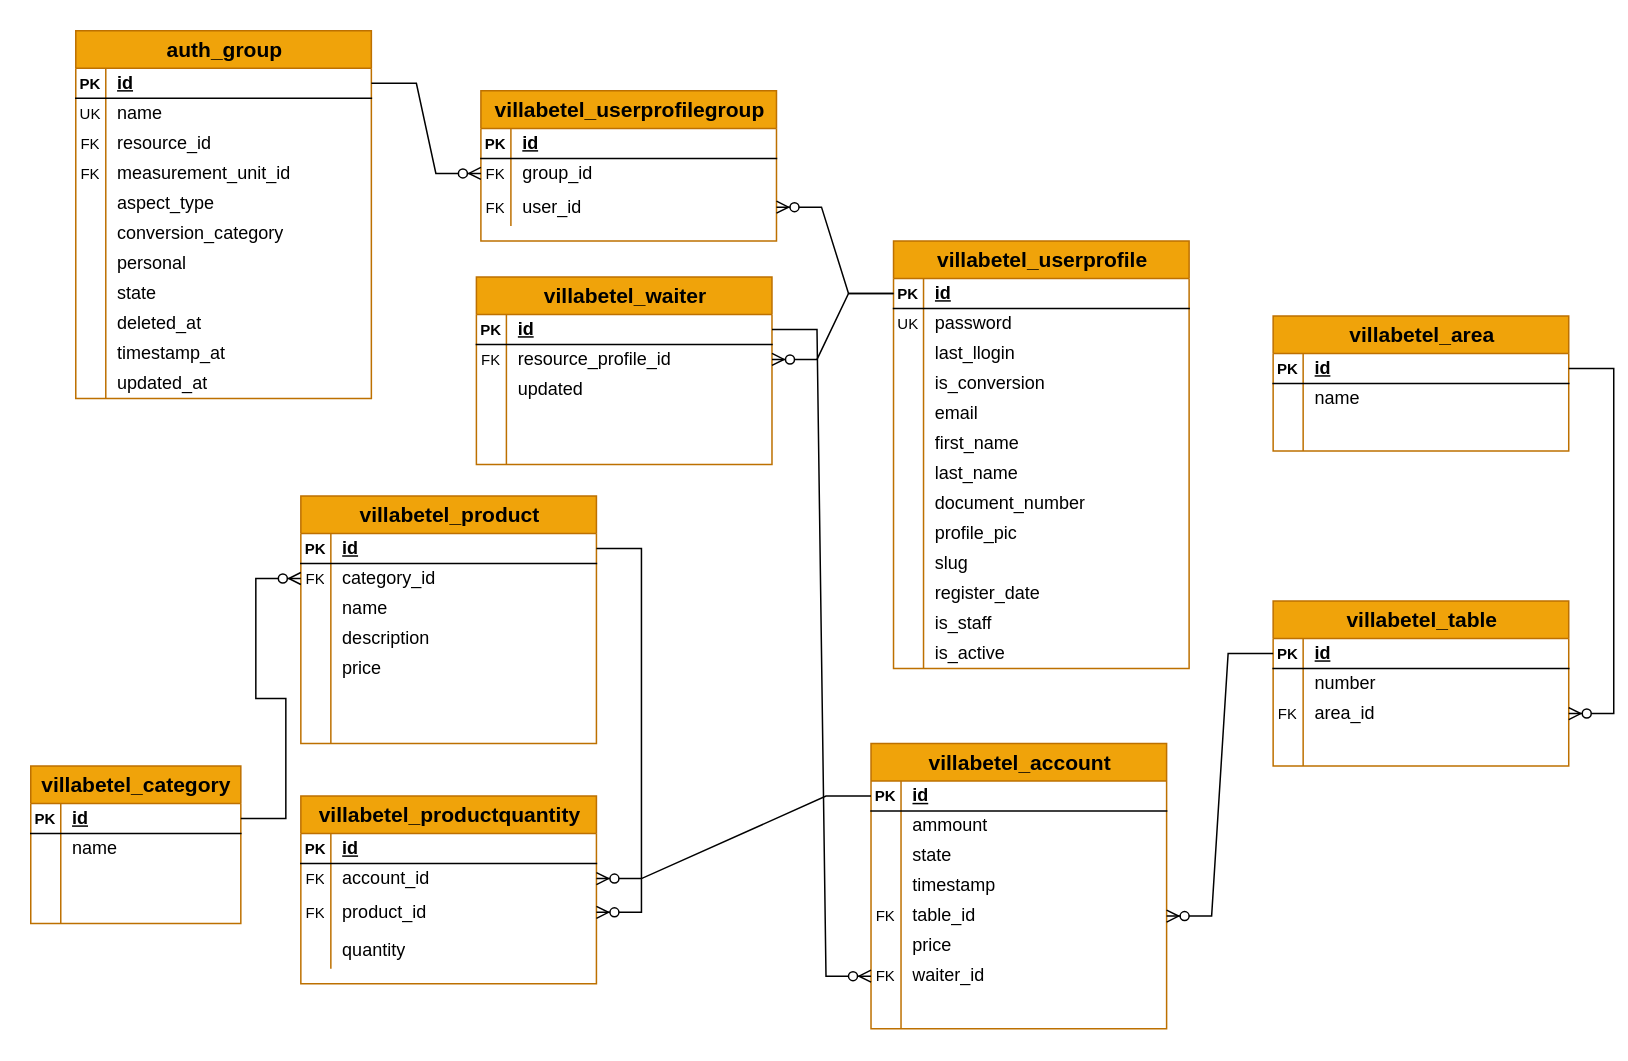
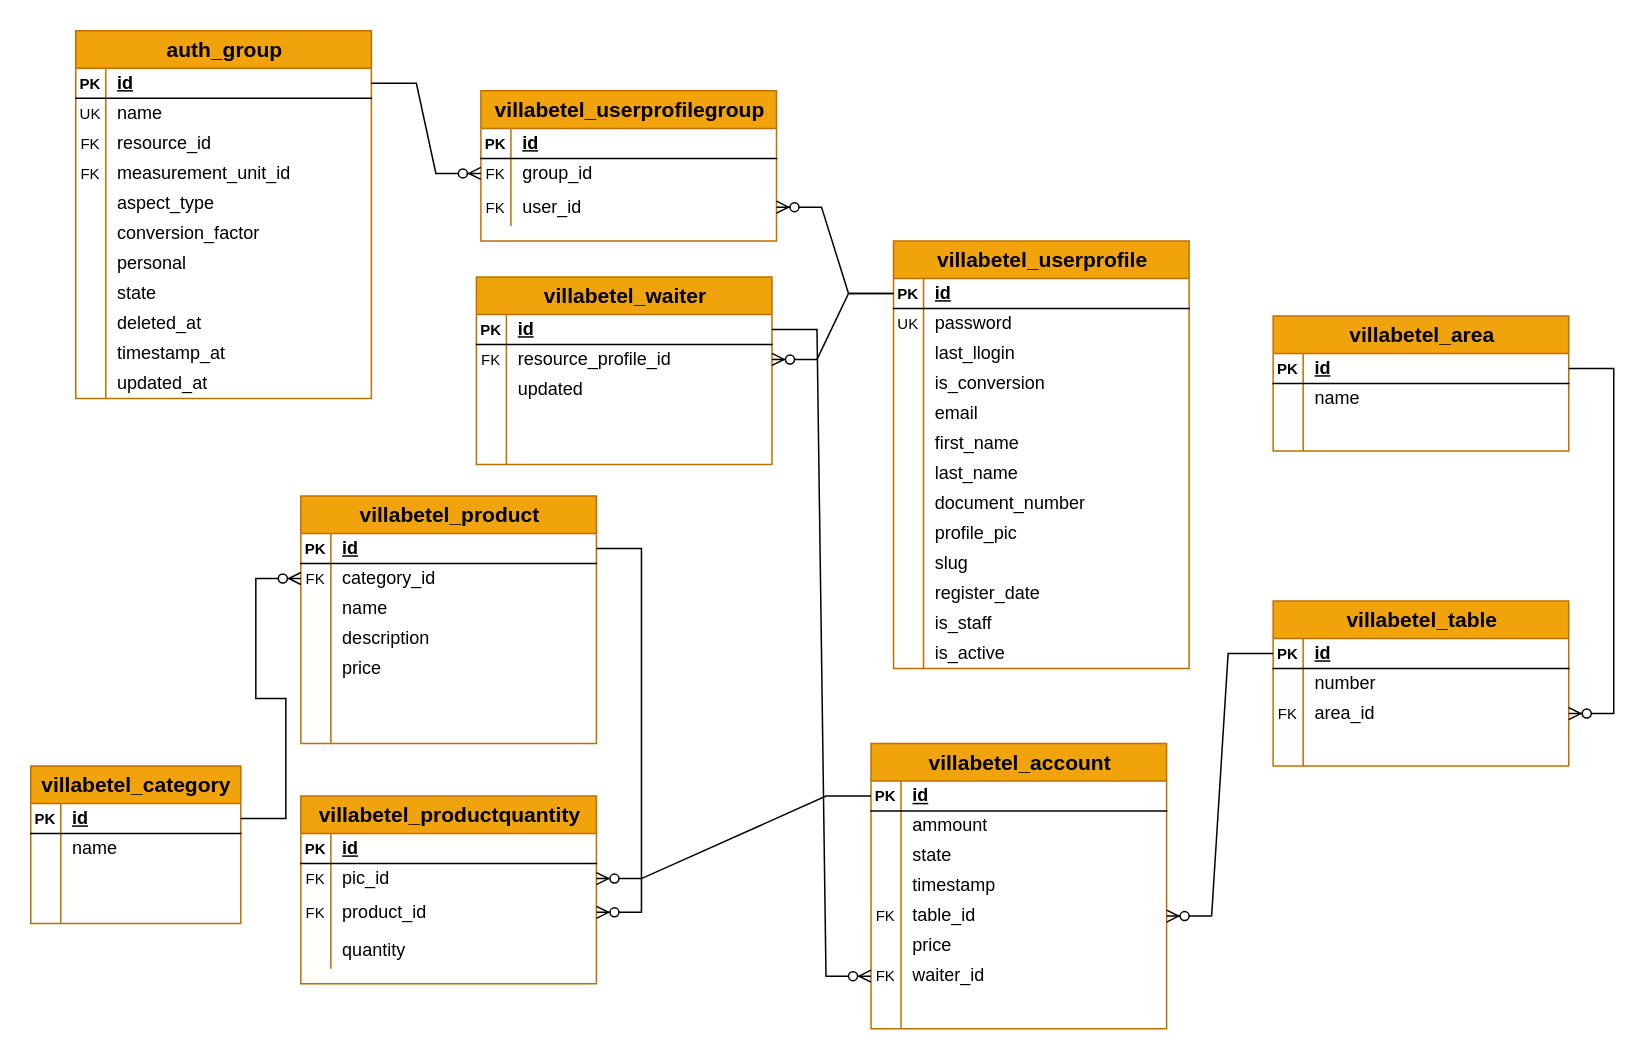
(211, 233) -> (201, 233)
(391, 878) -> (368, 878)
